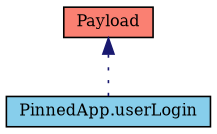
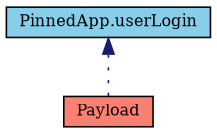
(108, 75) -> (108, 75)
